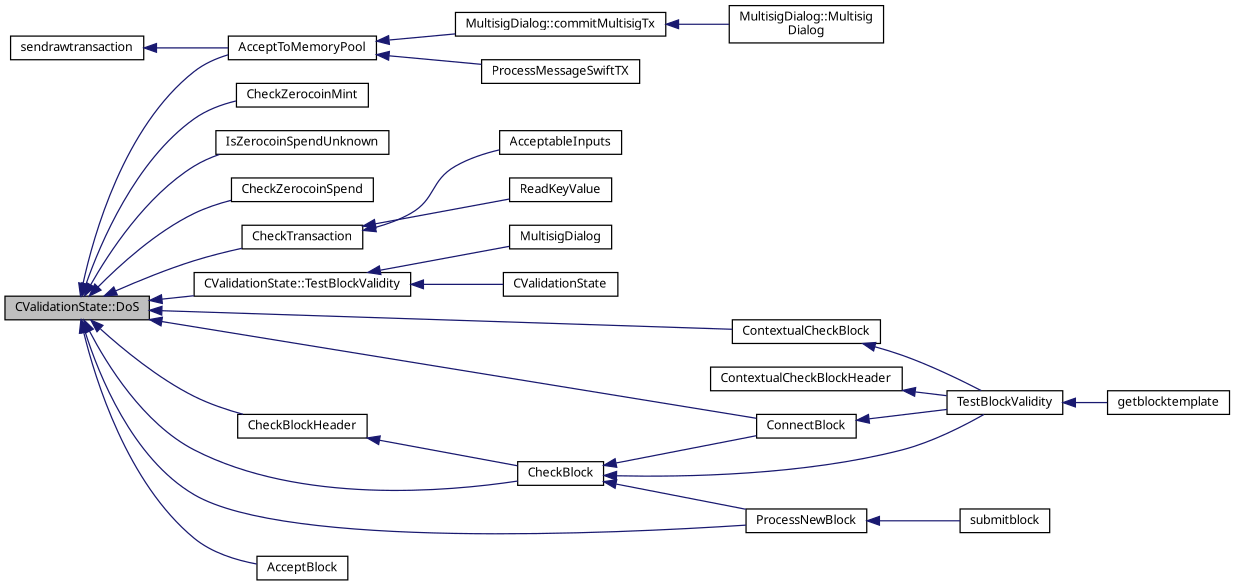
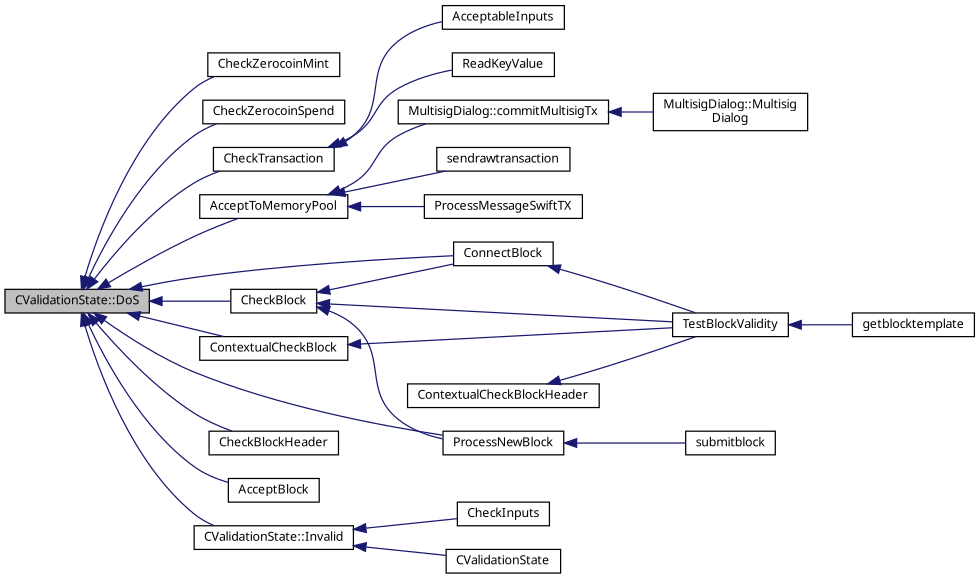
(192, 48) -> (395, 182)
(302, 142) -> none
(561, 237) -> (503, 514)
(302, 284) -> (274, 538)
(448, 453) -> none
